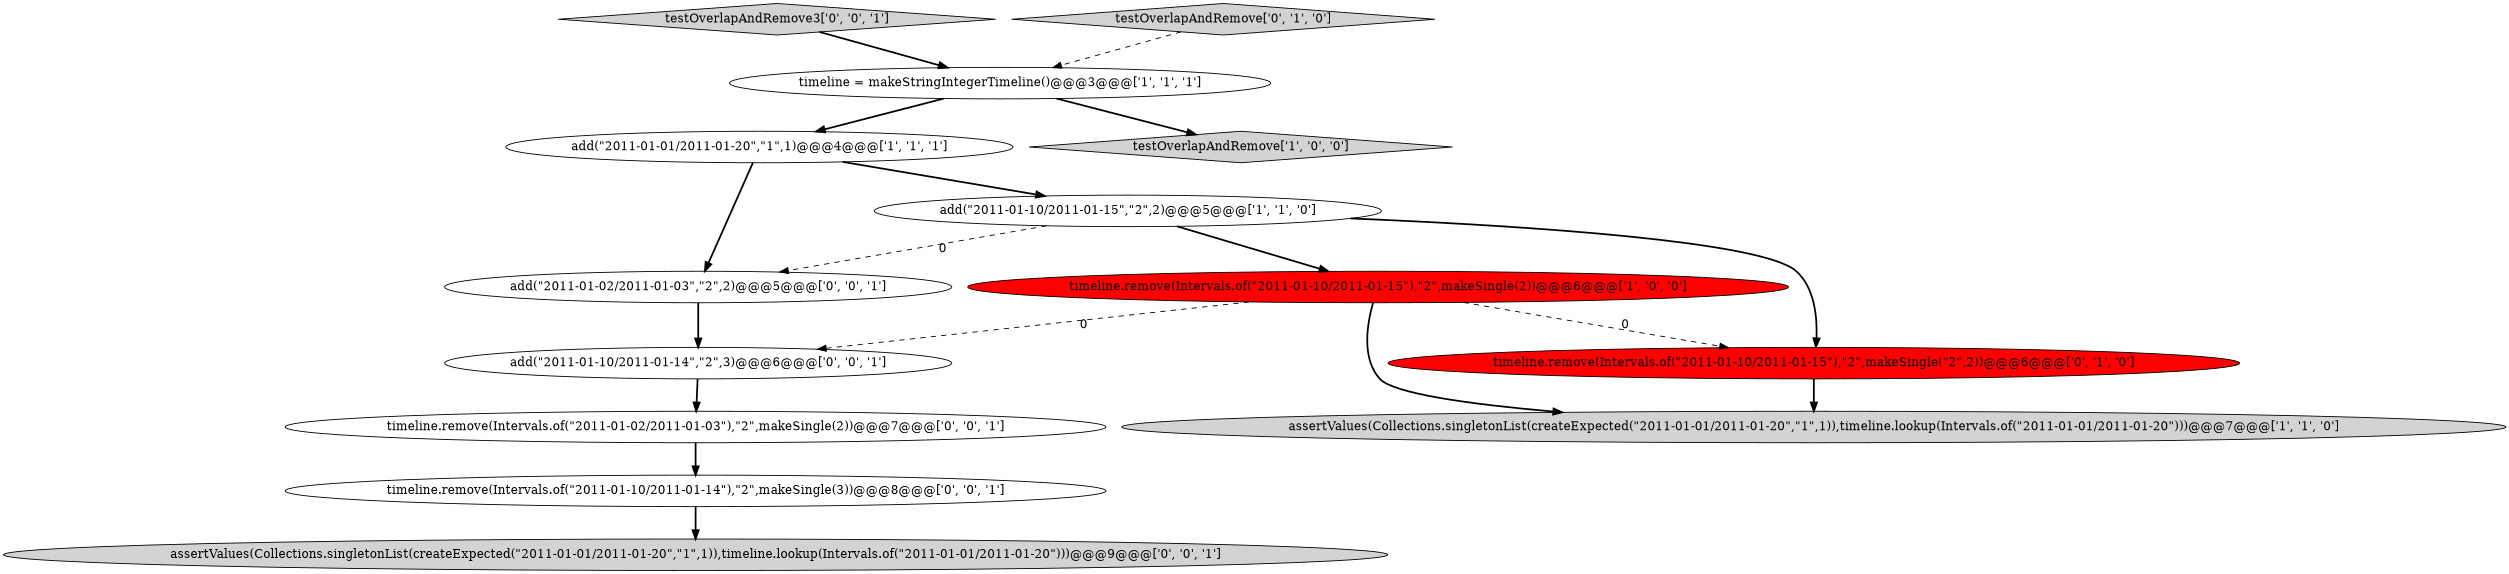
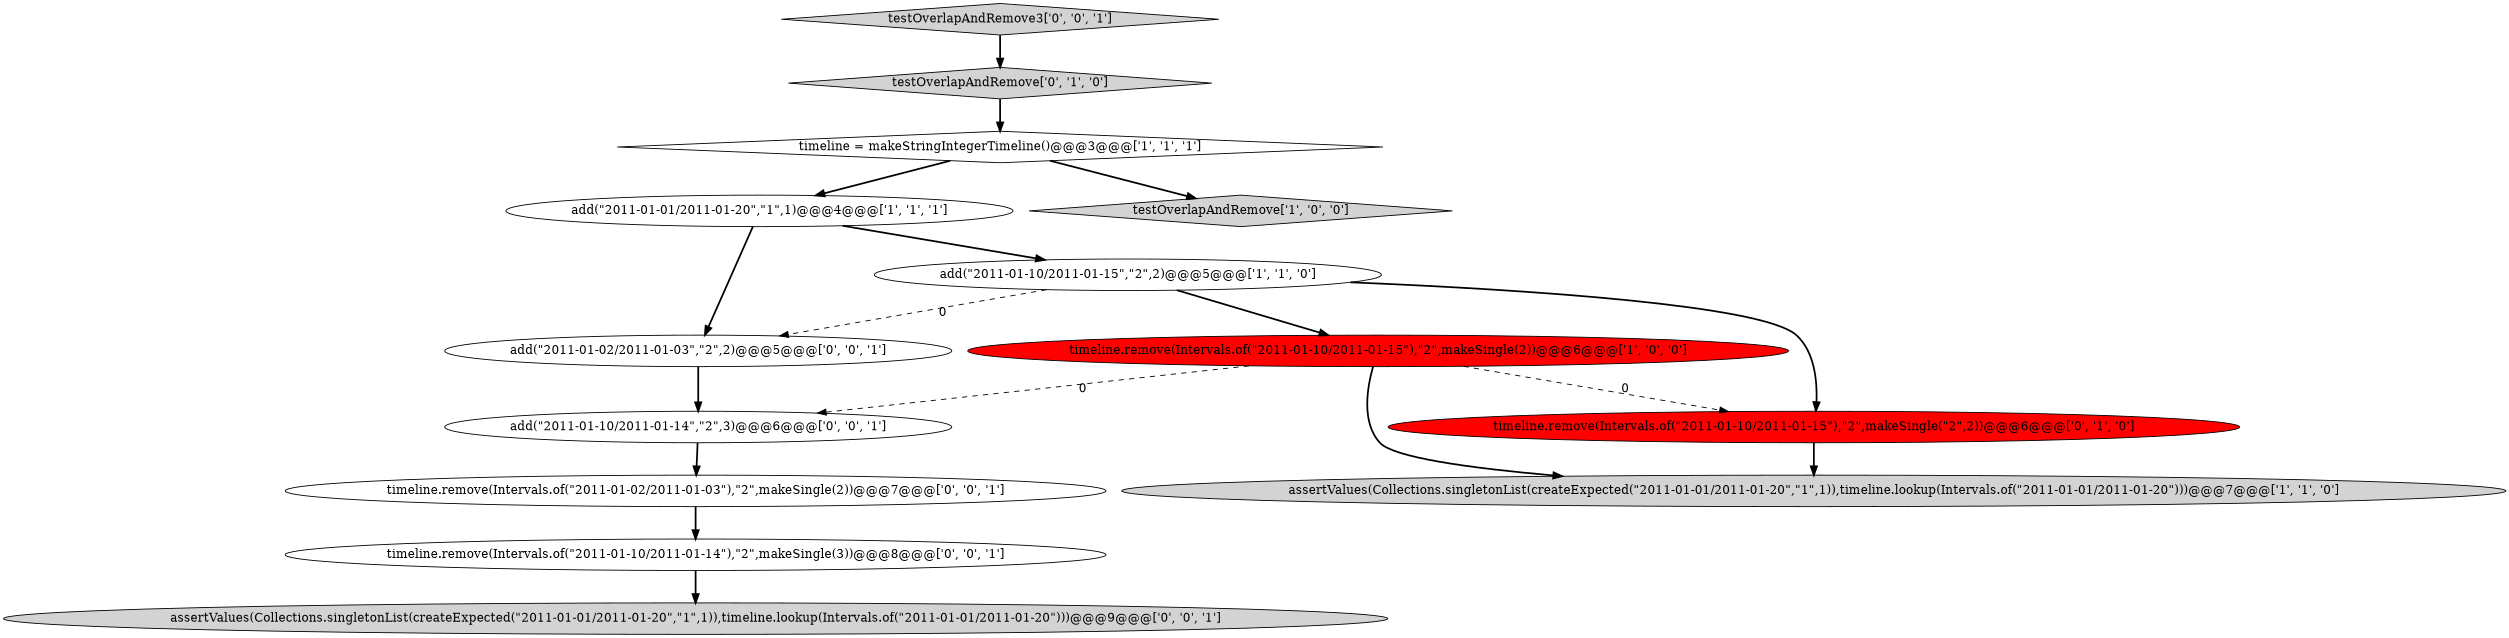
(879, 49) -> (1000, 47)
(1121, 49) -> (1000, 111)
(1000, 83) -> (1000, 147)
